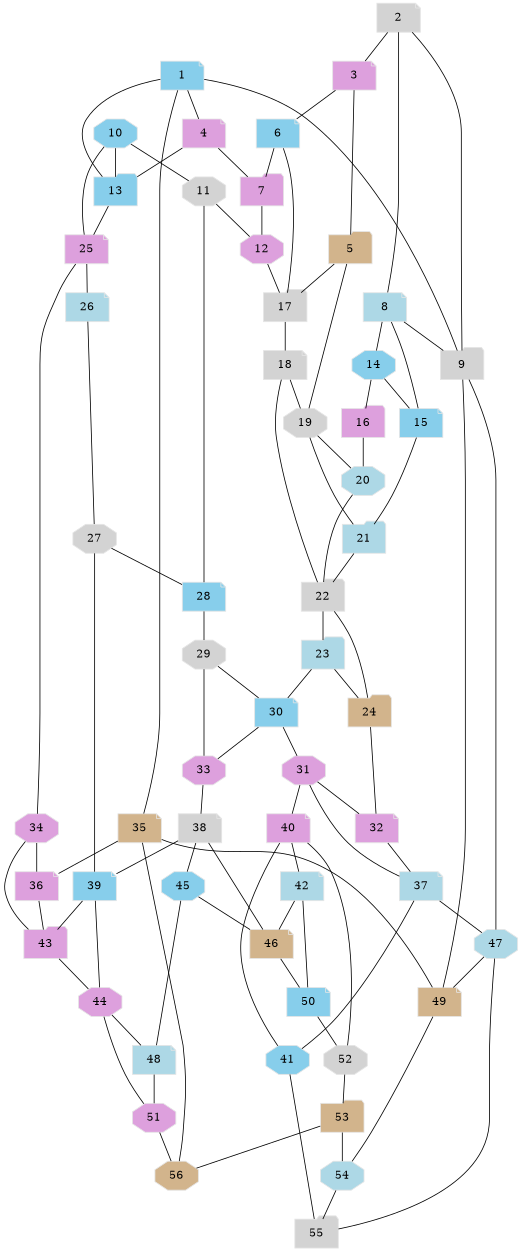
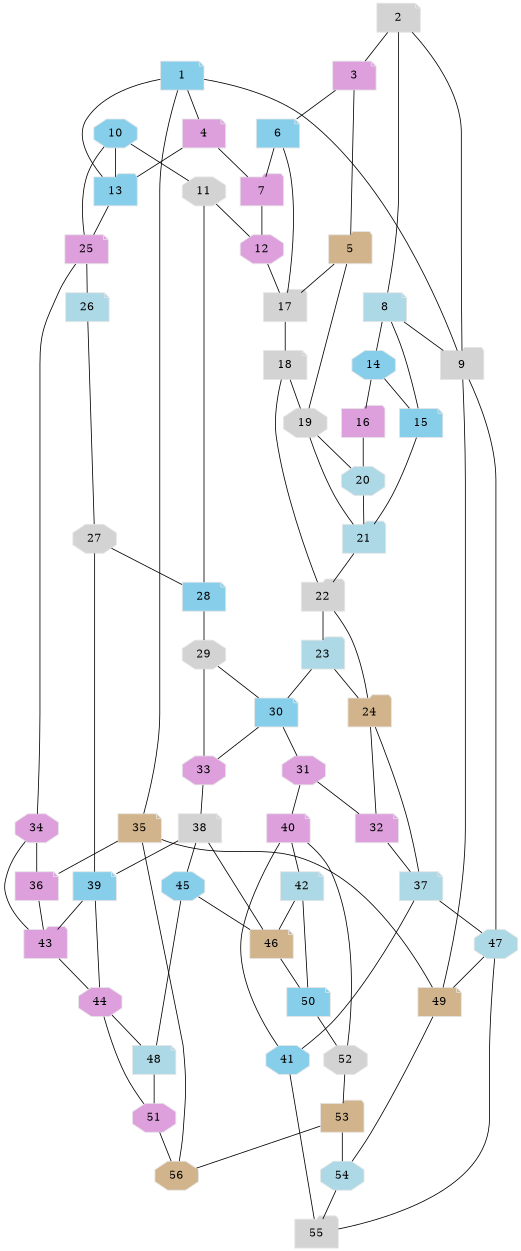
(331, 536) -> (364, 510)
(345, 840) -> (401, 798)
